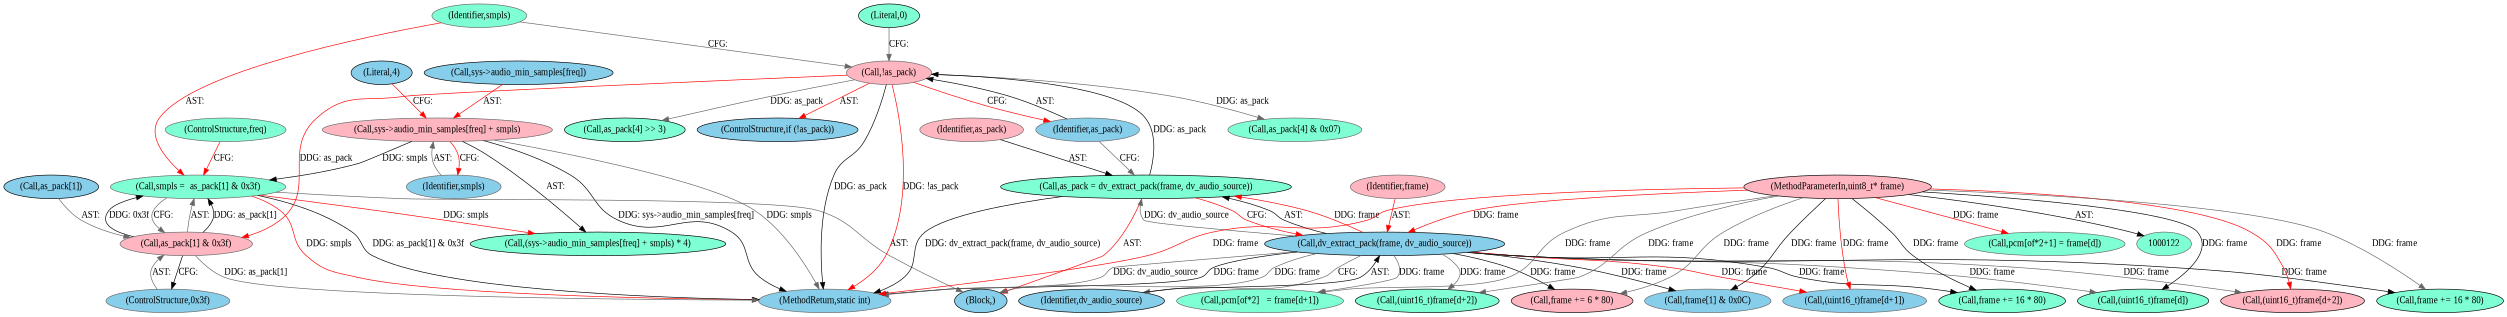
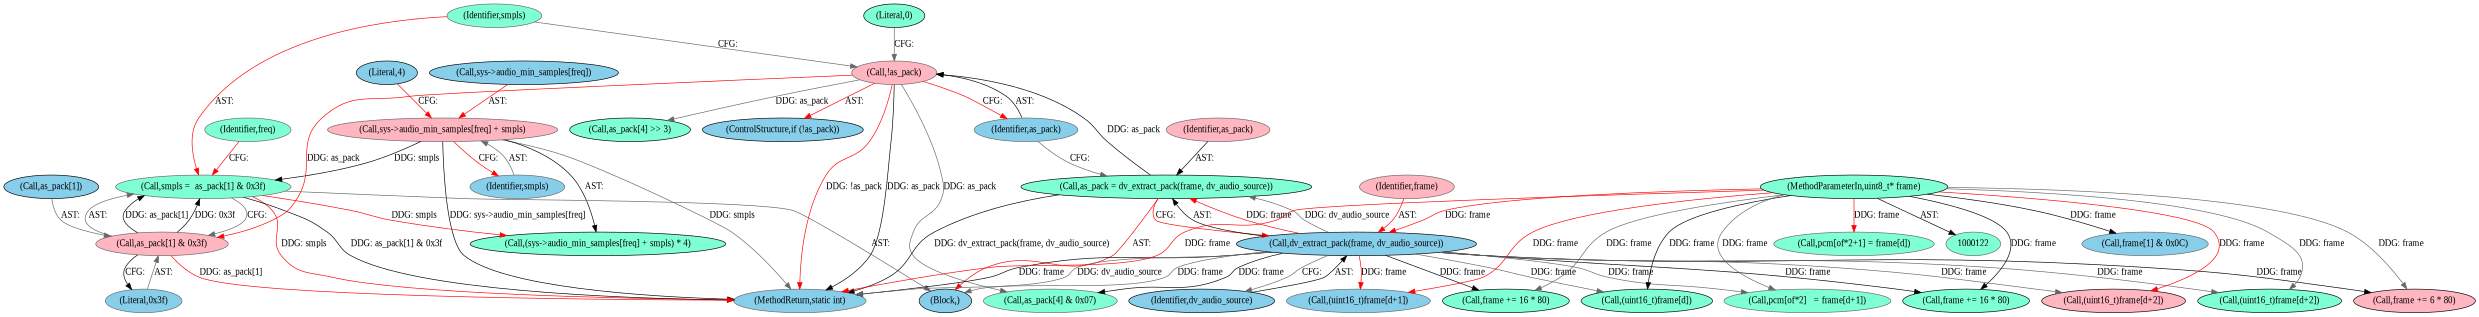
(226, 130) -> (248, 130)
(1838, 187) -> (1854, 187)
(1570, 266) -> (1197, 286)
(470, 296) -> (445, 296)
(168, 301) -> (144, 301)
